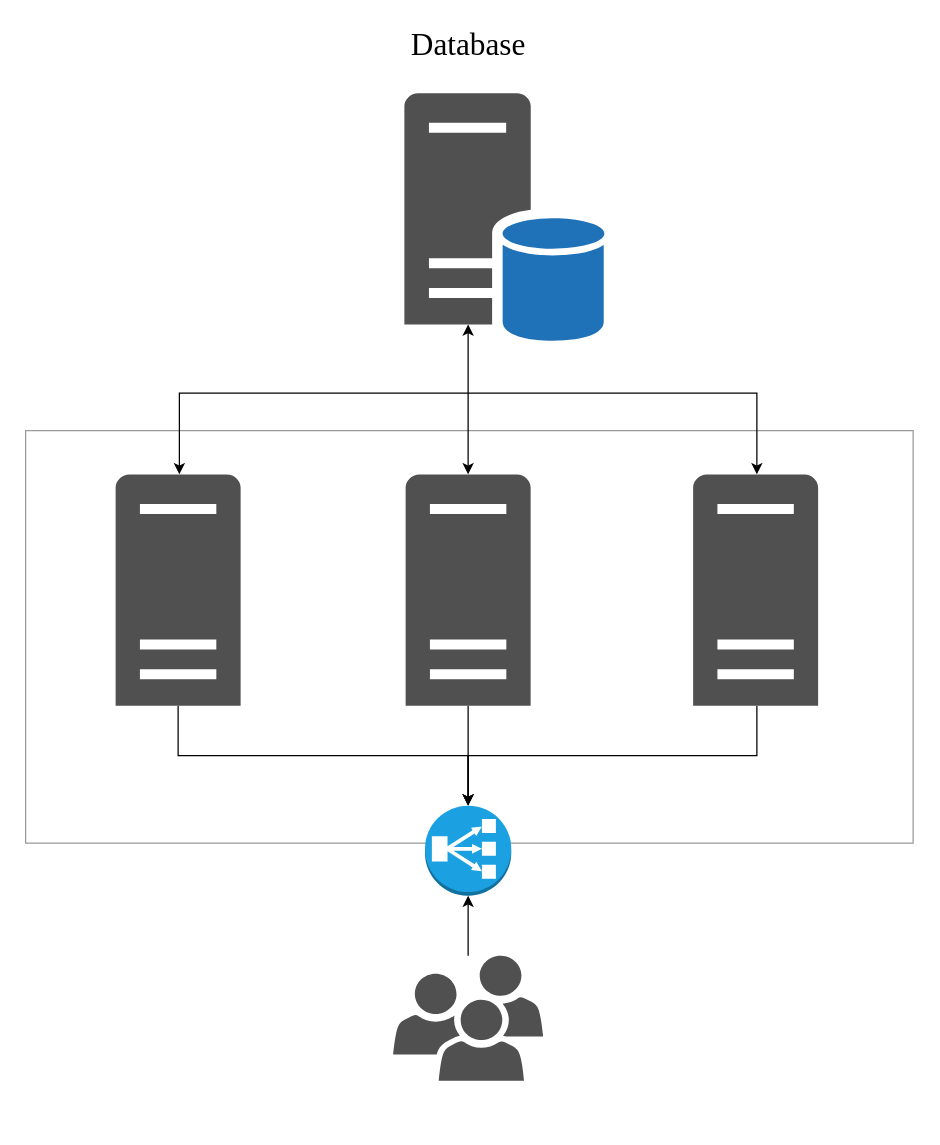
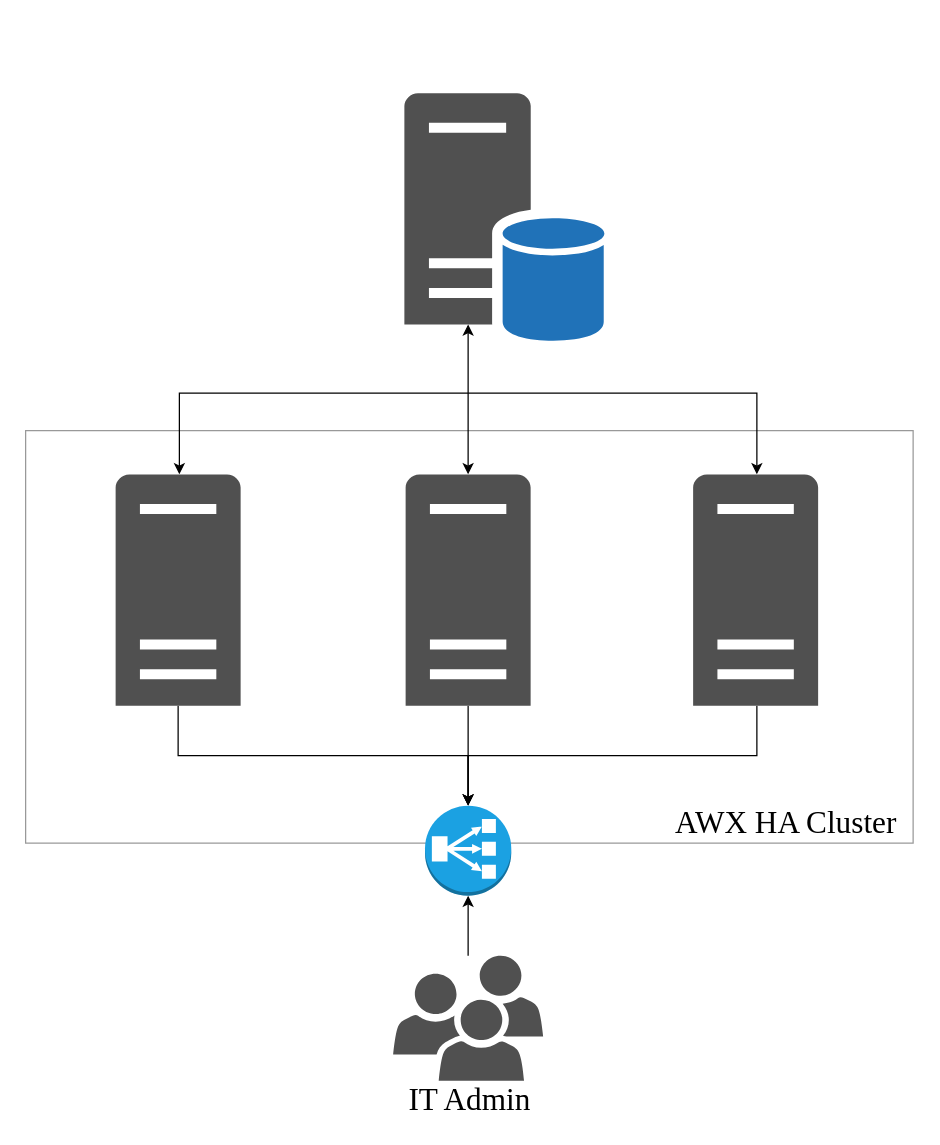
(468, 44) -> none
none -> (786, 822)
none -> (469, 1099)
